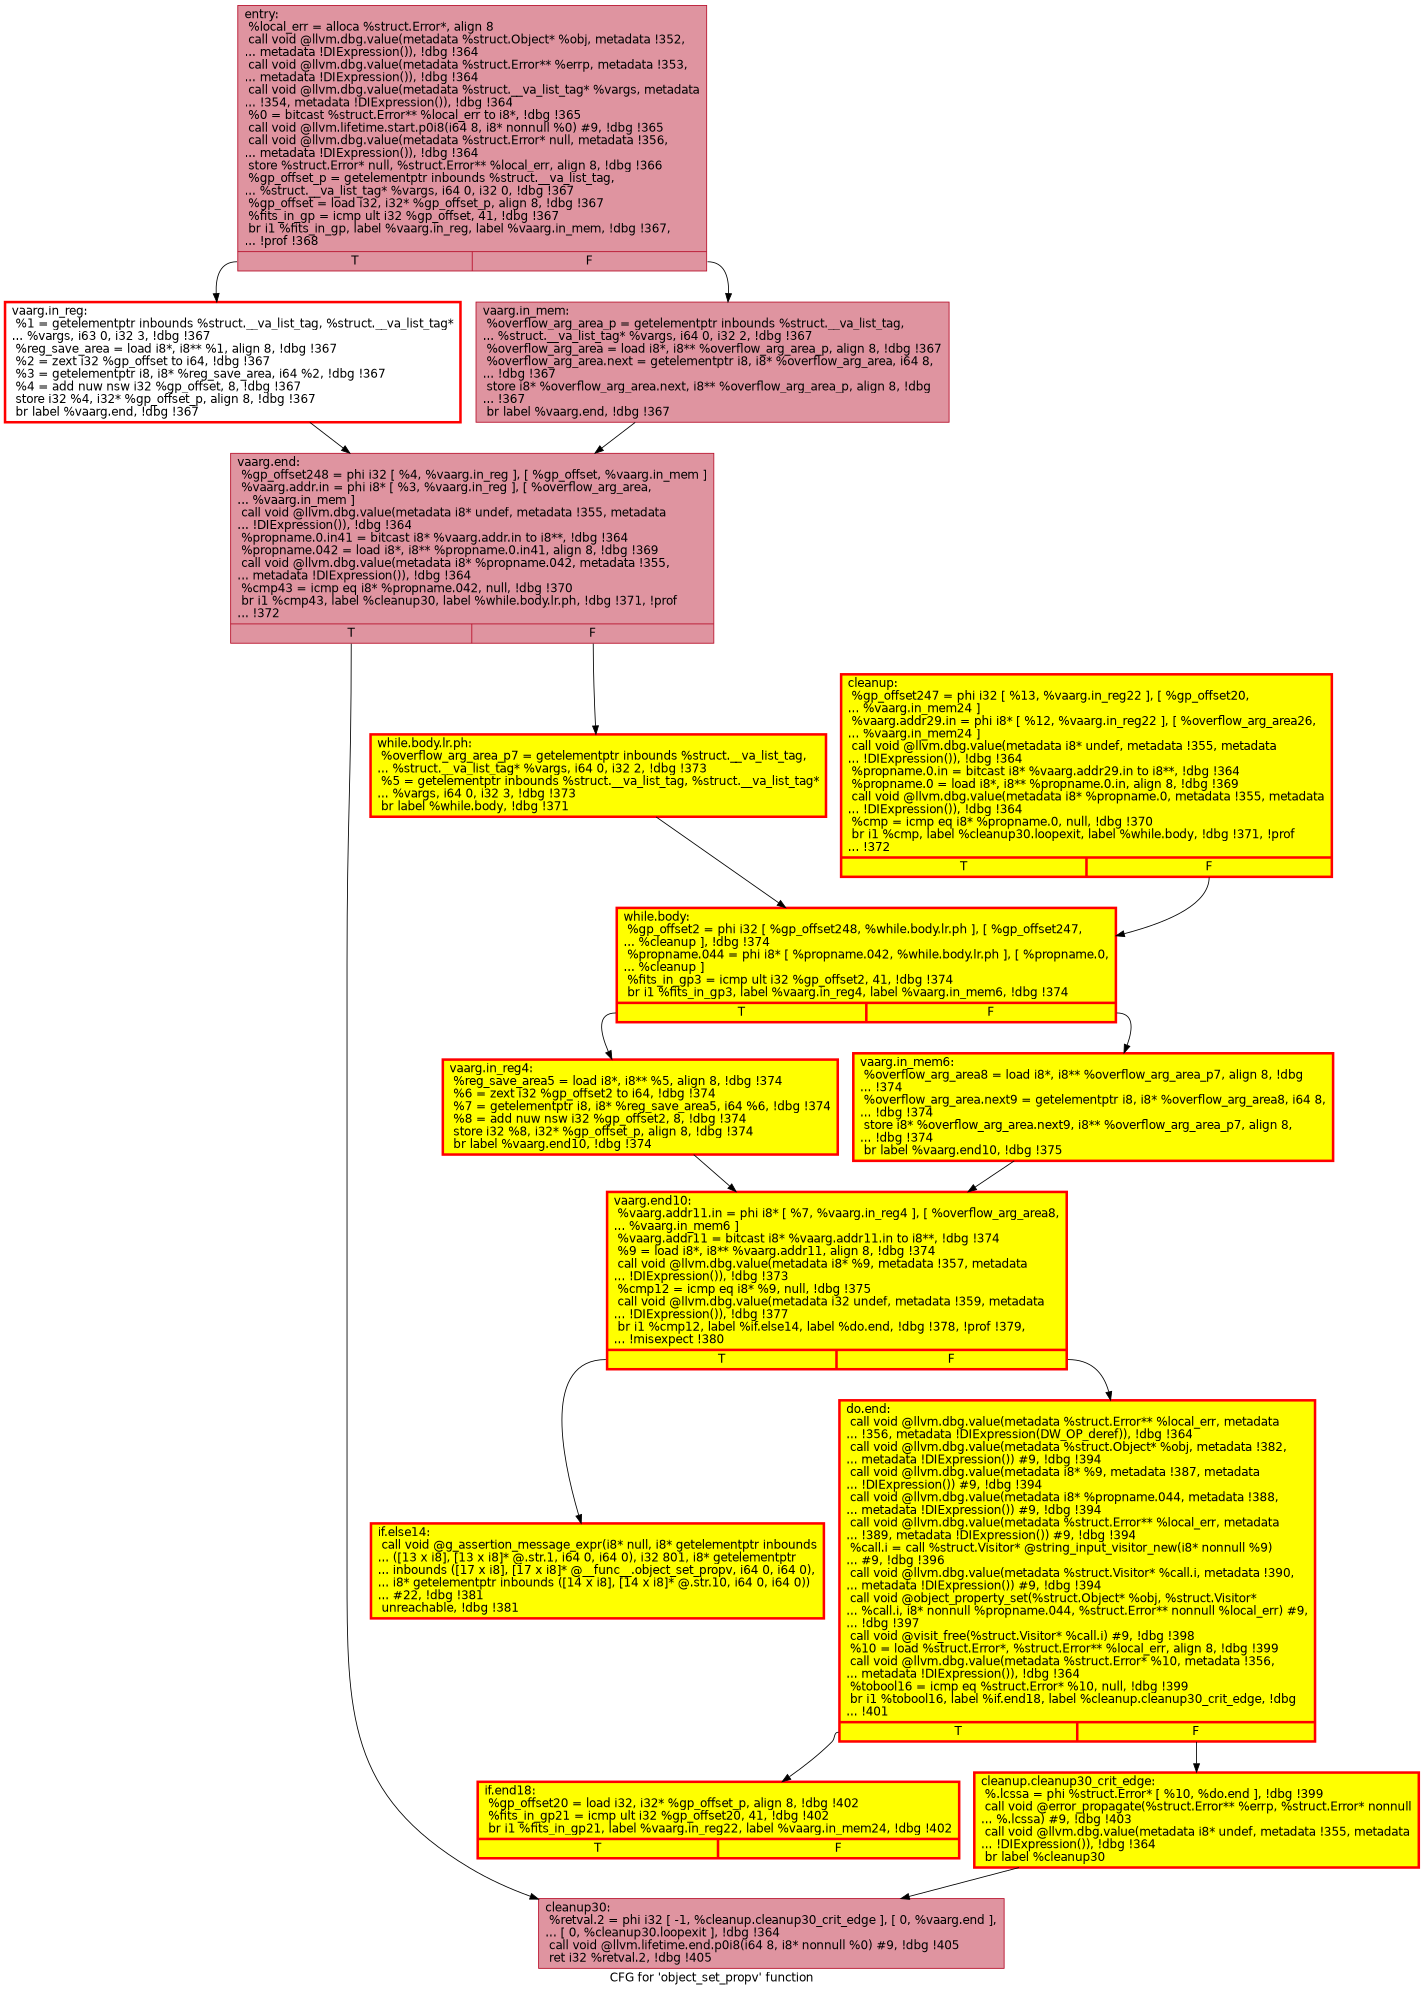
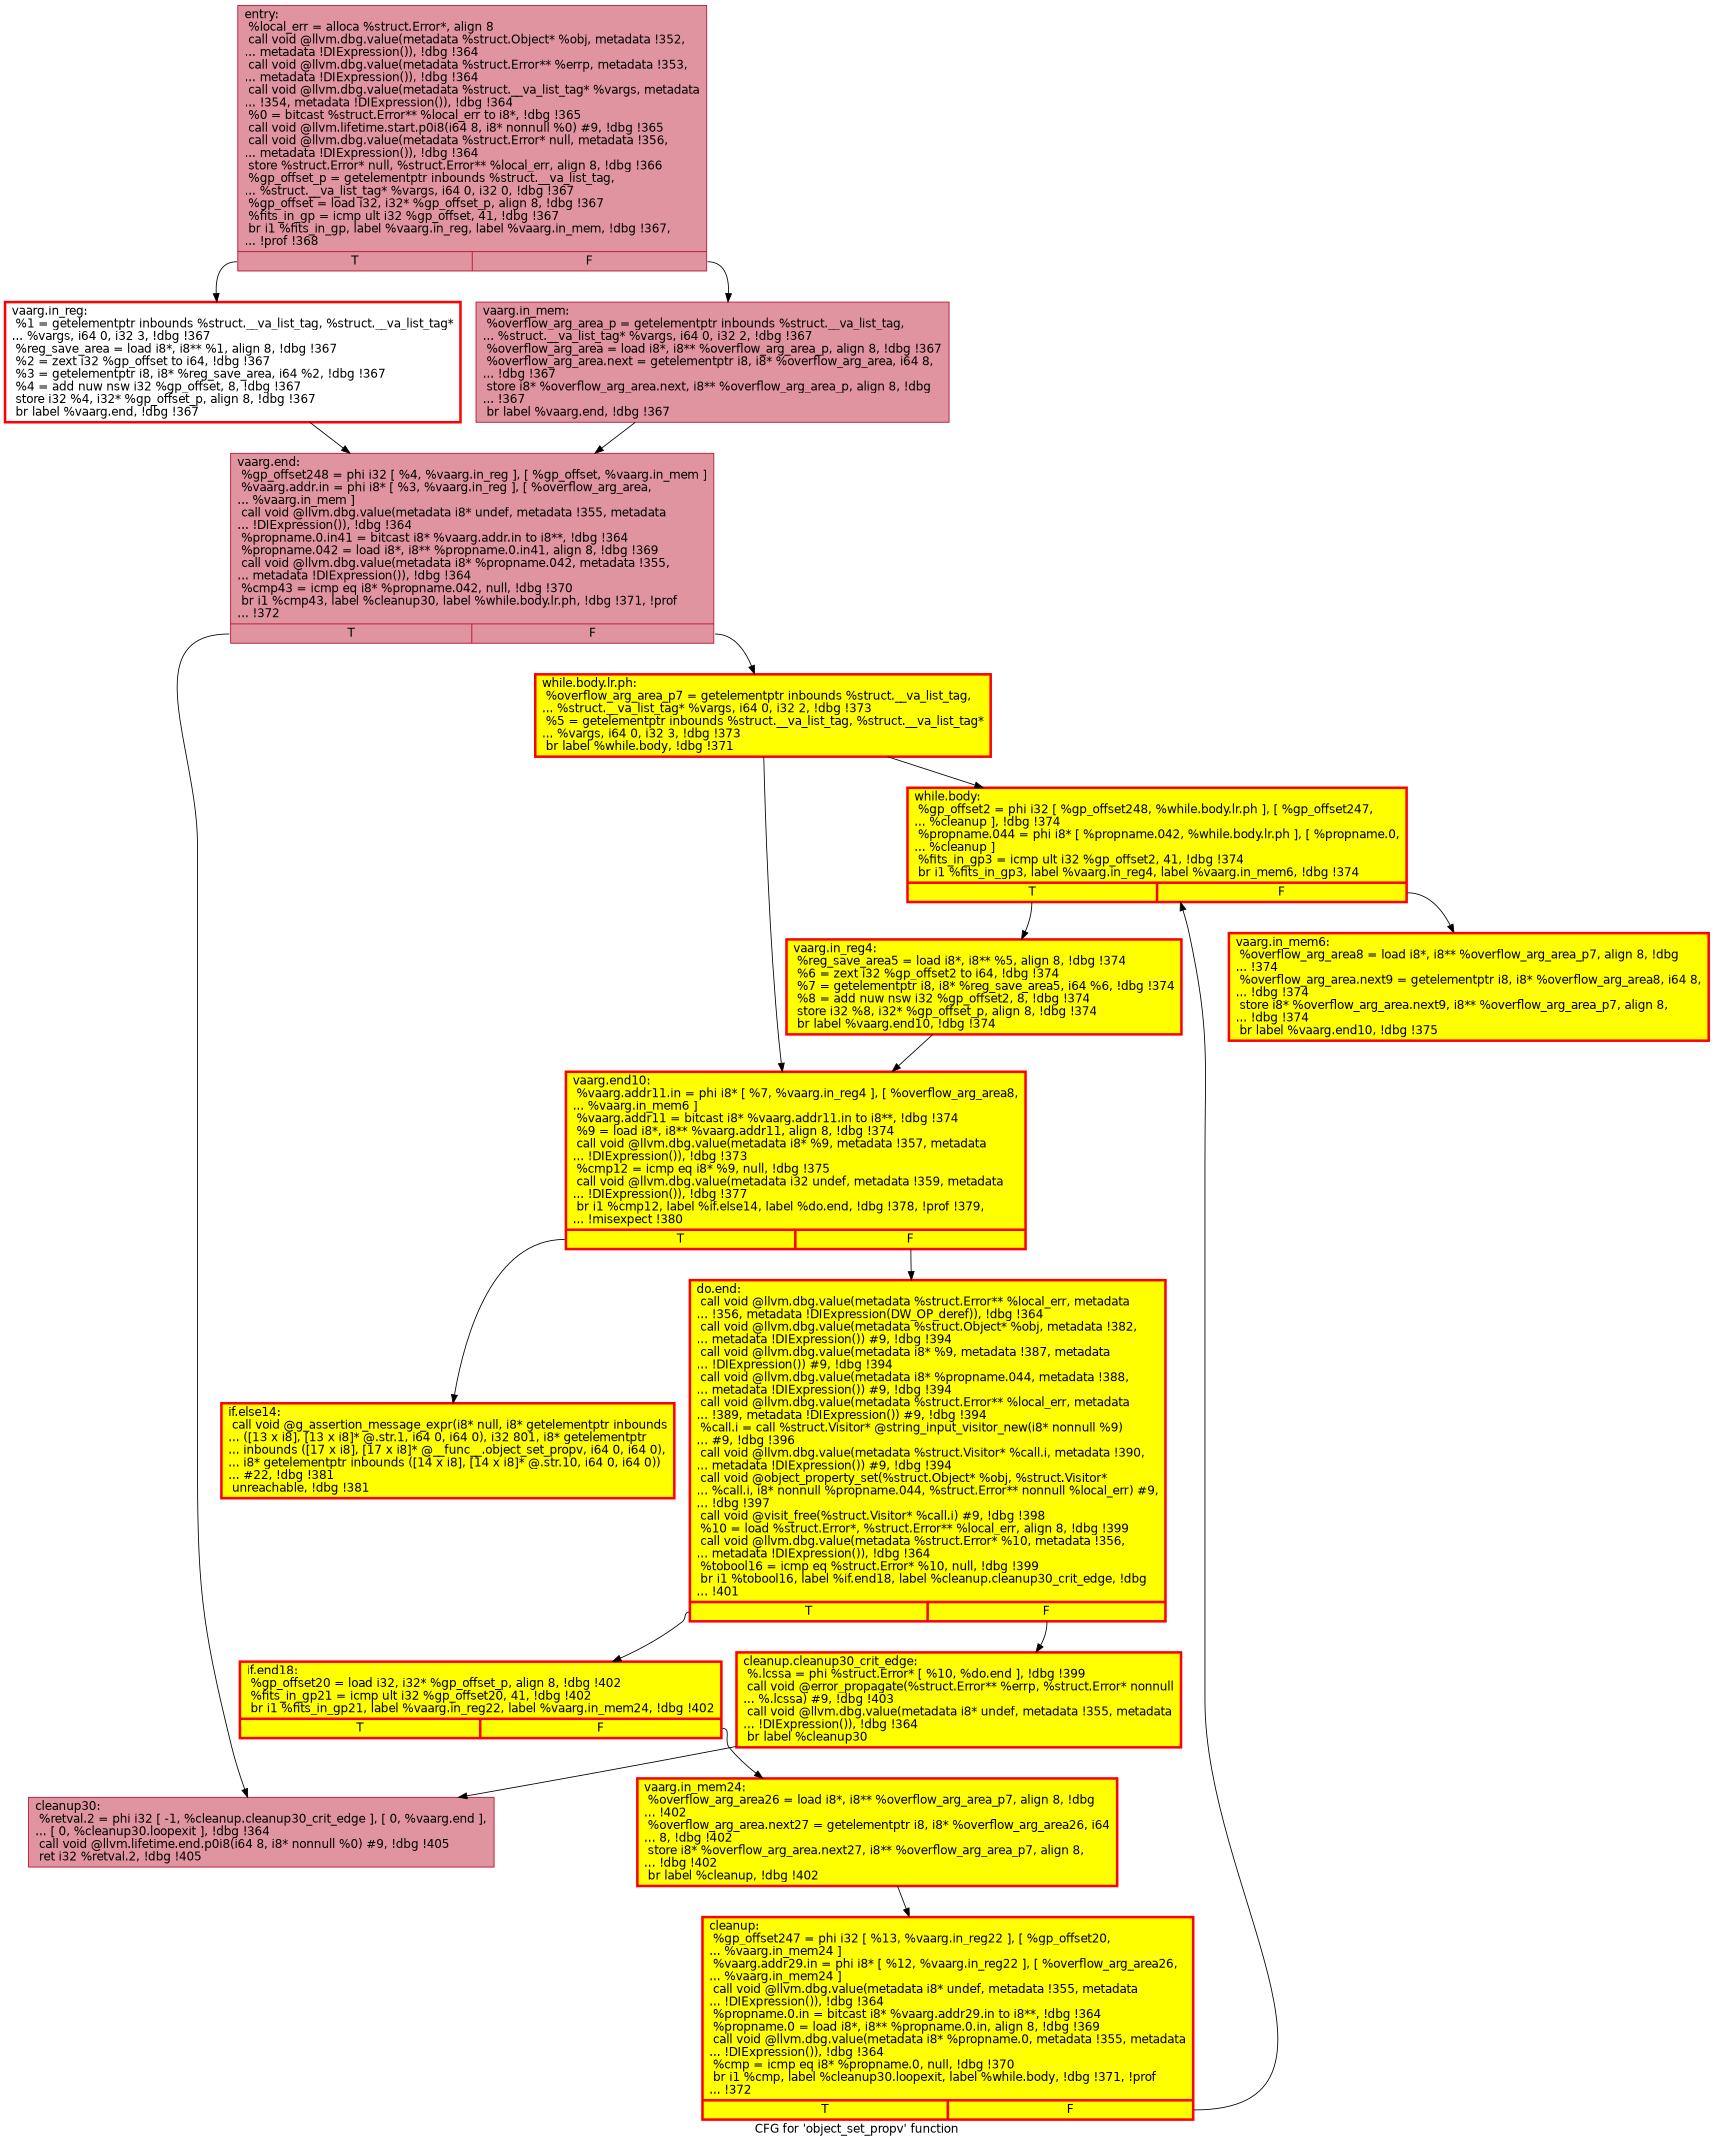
(111, 337) -> (111, 337)
(995, 1174) -> (770, 910)
none -> (877, 1832)
